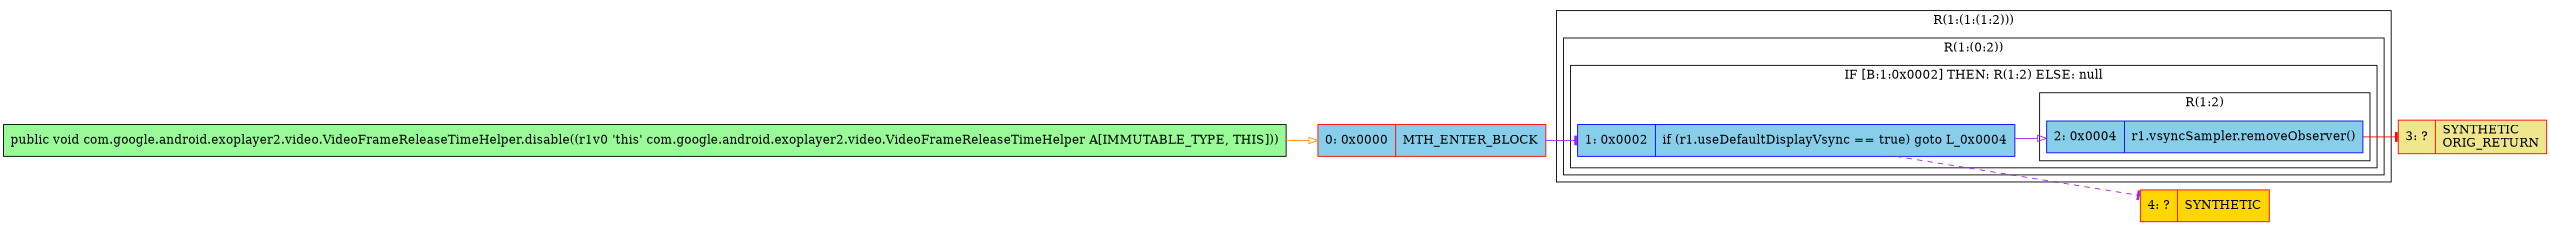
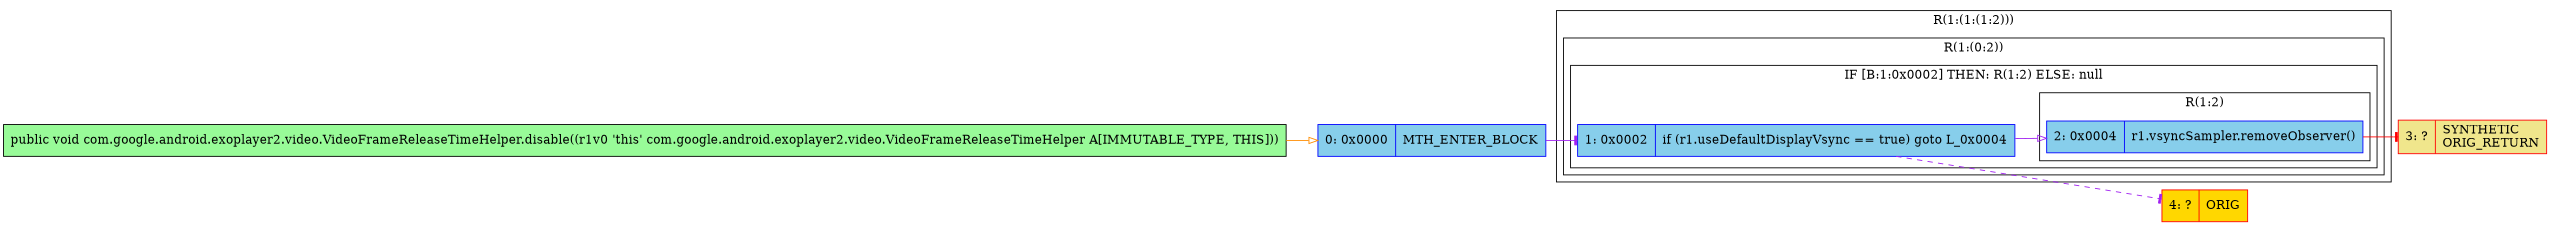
(1432, 140) -> (1432, 140)
(2223, 205) -> (2223, 205)
